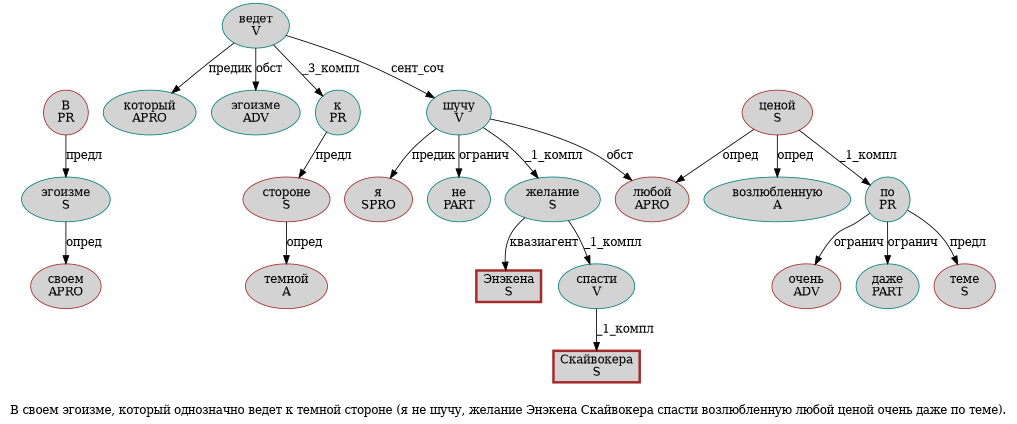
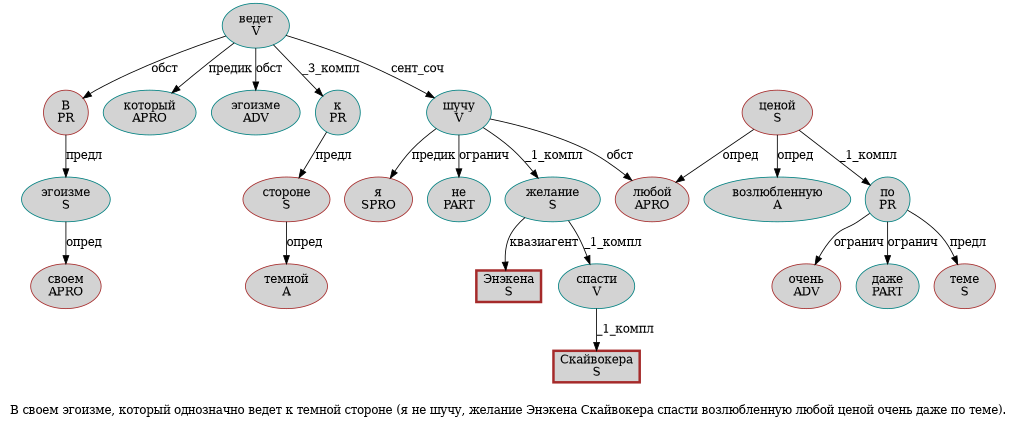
none -> (157, 62)
